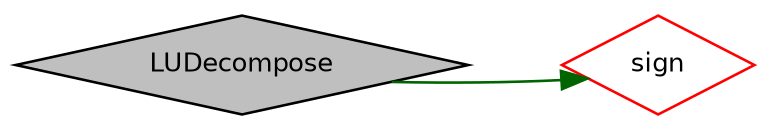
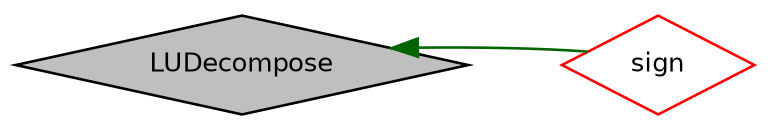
(476, 82) -> (503, 48)
